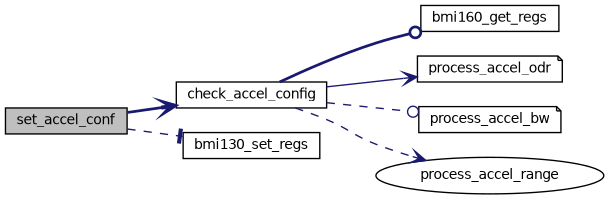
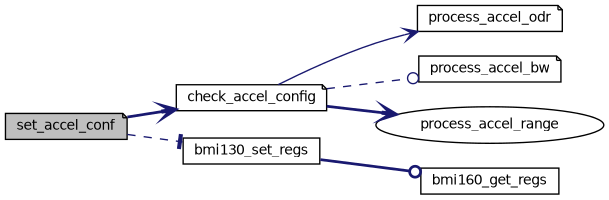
(343, 55) -> (365, 165)
(251, 95) -> (251, 98)
(66, 121) -> (66, 126)
(353, 133) -> (355, 110)
